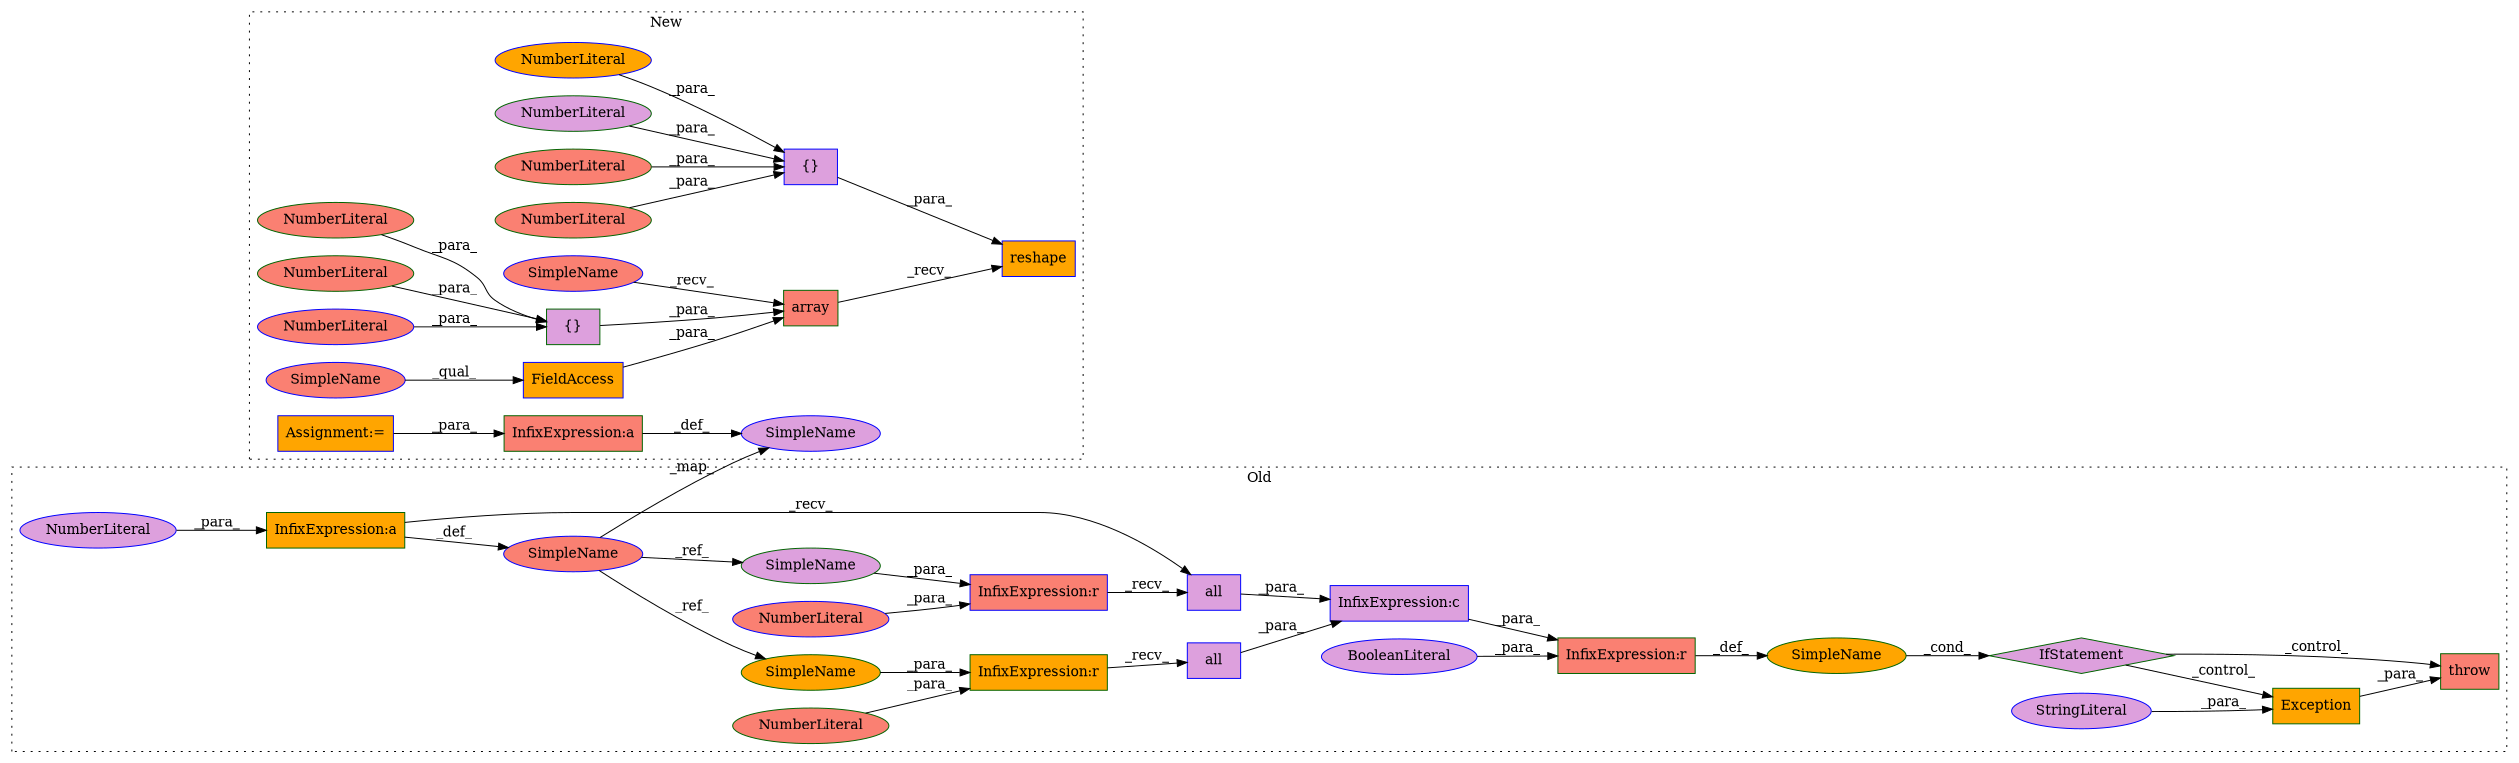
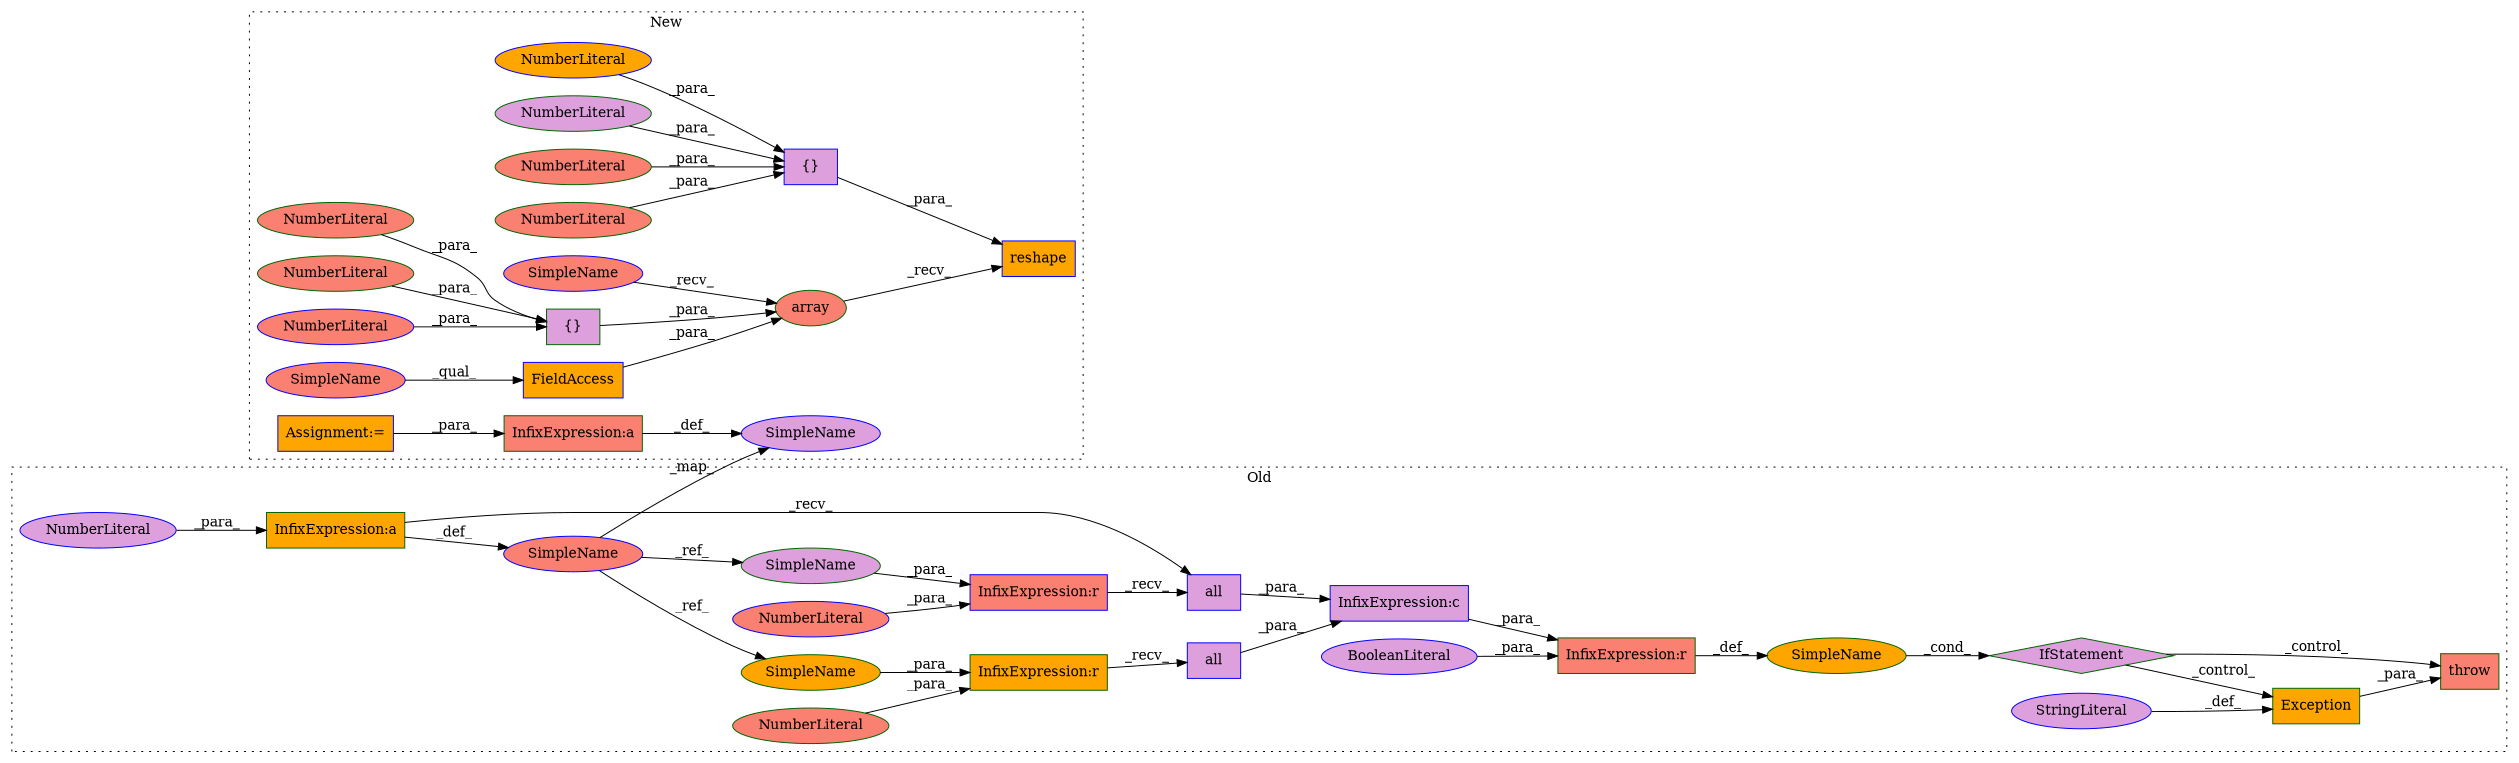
(811, 308) -> (811, 308)
(2223, 703) -> (2223, 703)
